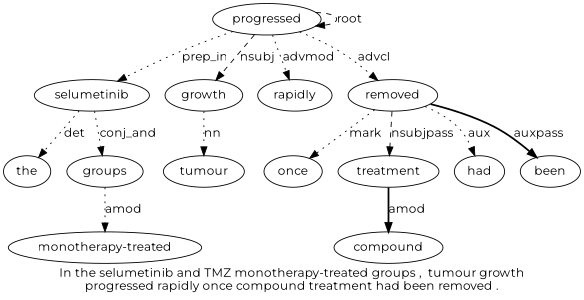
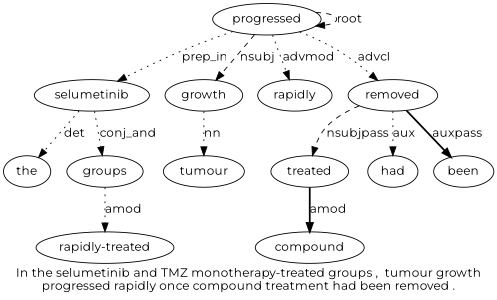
(293, 172) -> none
(388, 172) -> (310, 172)
(105, 248) -> (105, 248)
